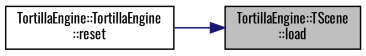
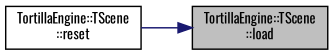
(90, 28) -> (73, 28)
